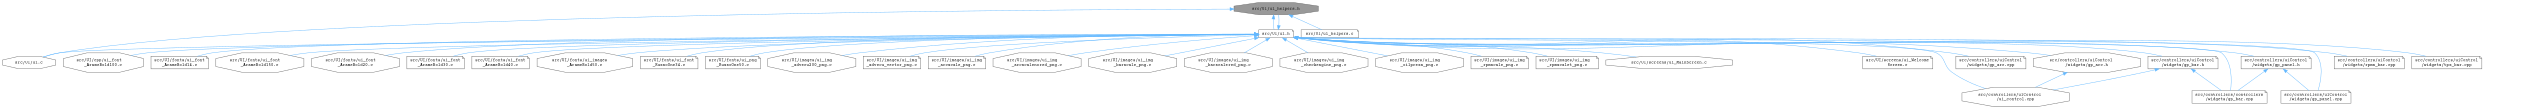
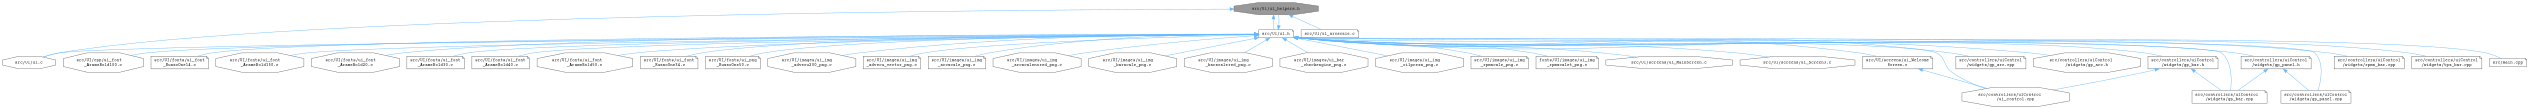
(1330, 34) -> (1330, 34)
(180, 63) -> (180, 63)
(585, 63) -> (585, 63)
(1324, 63) -> (1324, 63)
(1567, 63) -> (1567, 63)
none -> (1798, 63)
none -> (2508, 63)
(2049, 81) -> (1955, 79)
(2230, 97) -> (2230, 97)
